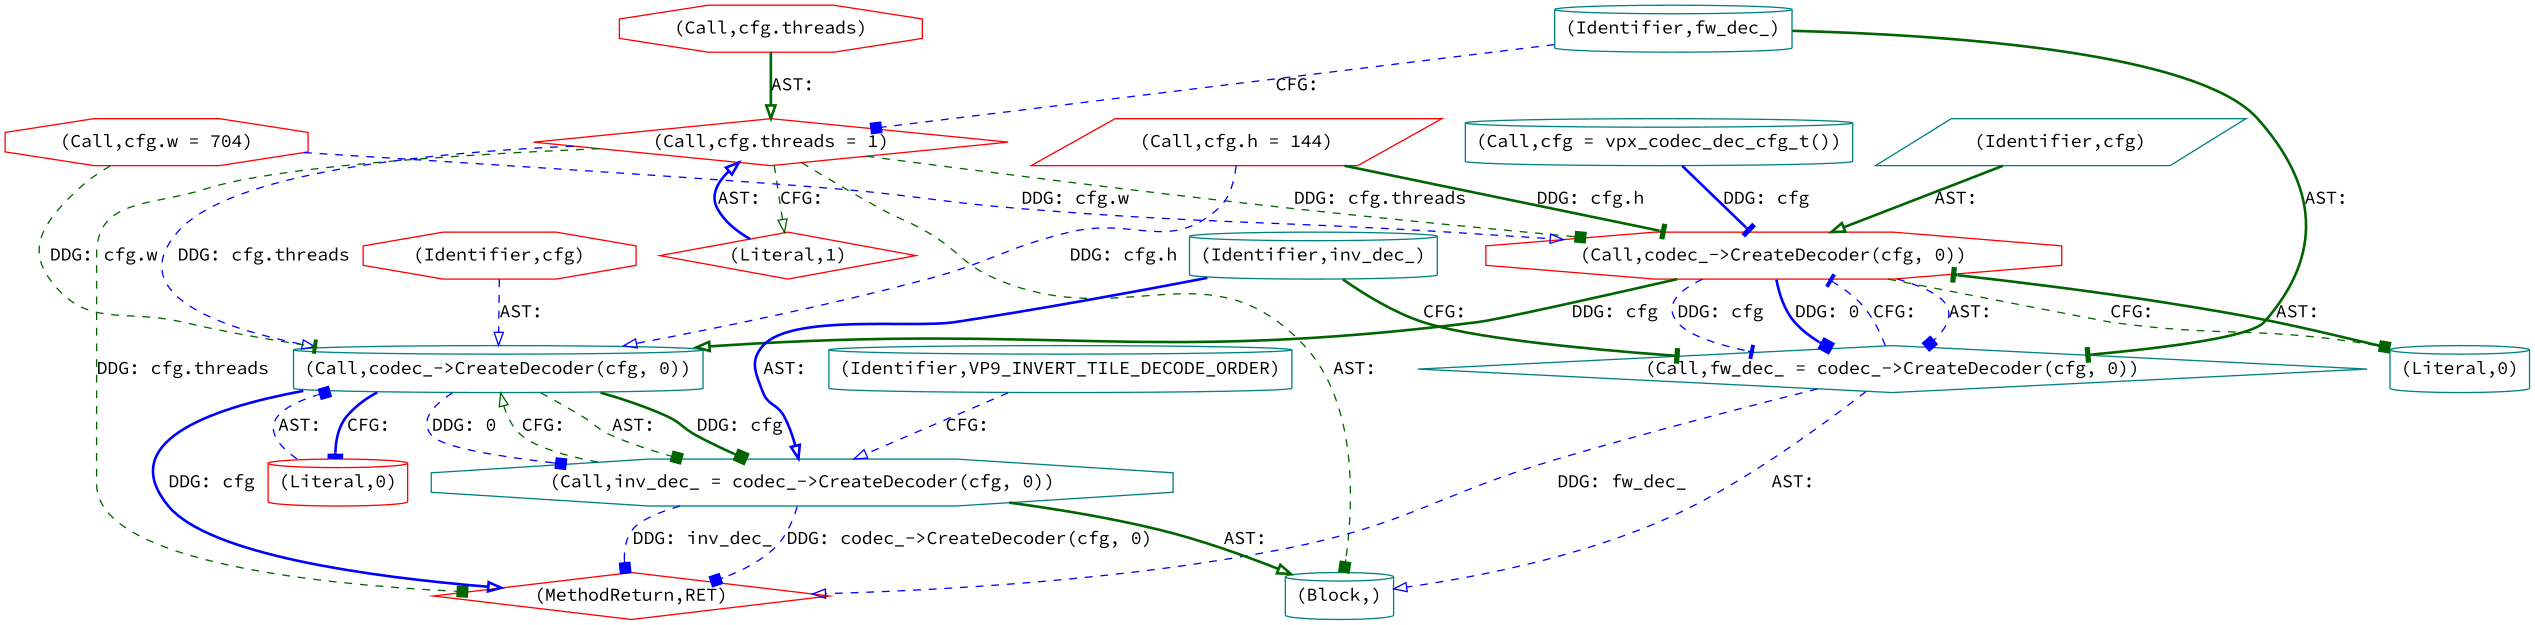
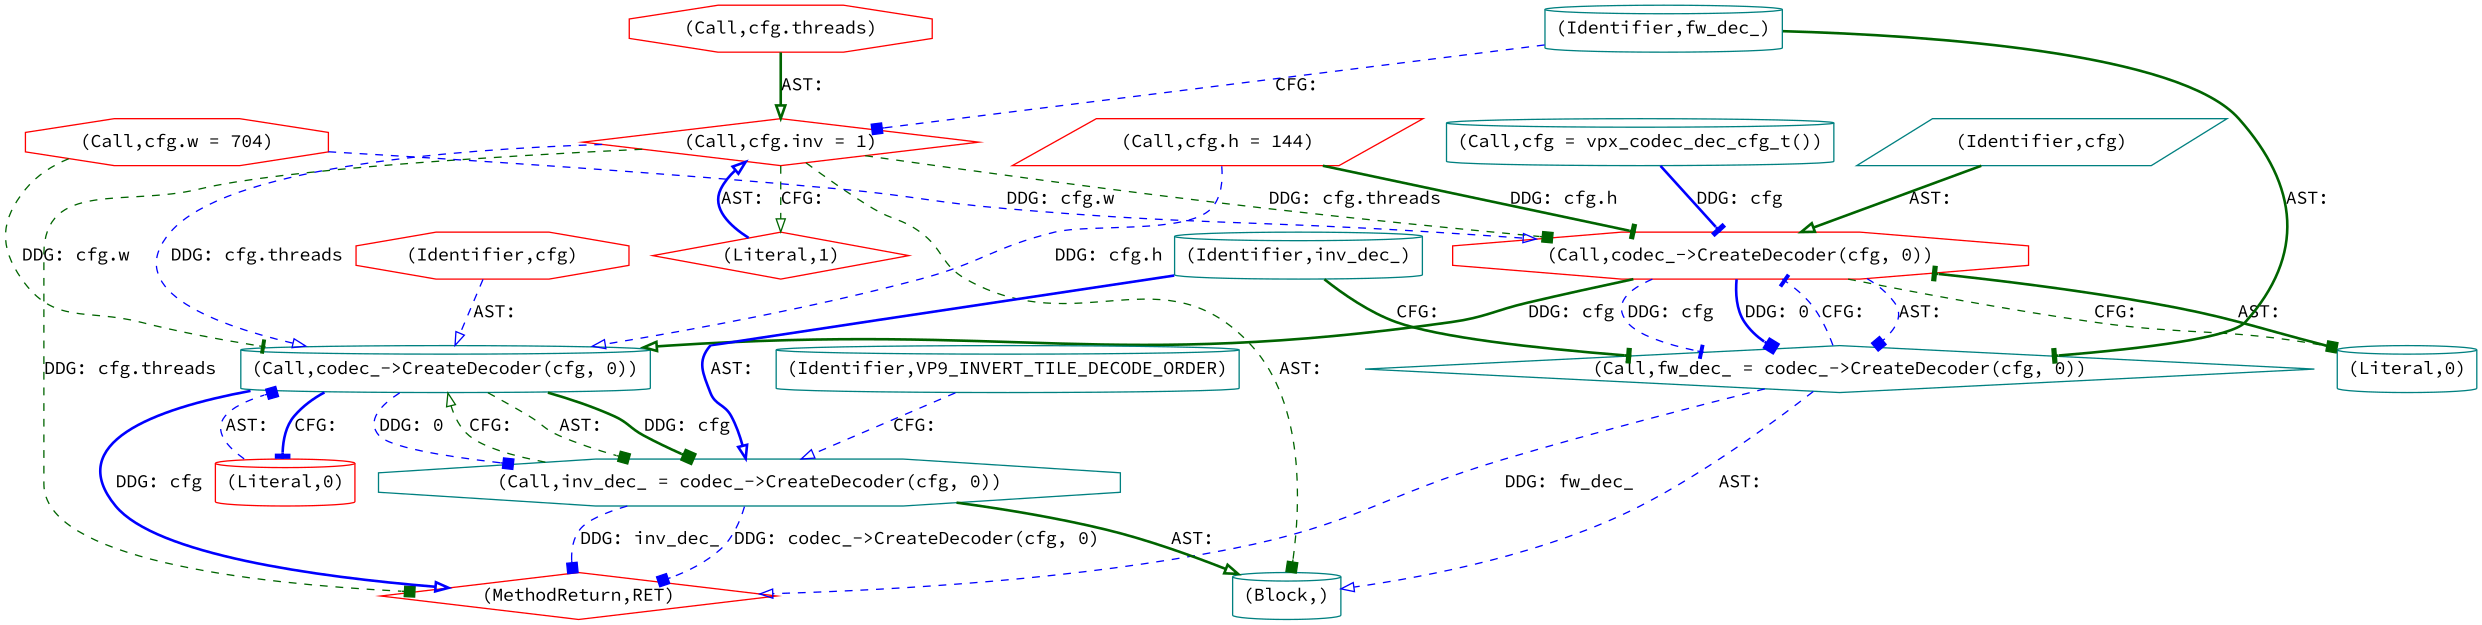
(771, 142) -> (781, 142)
